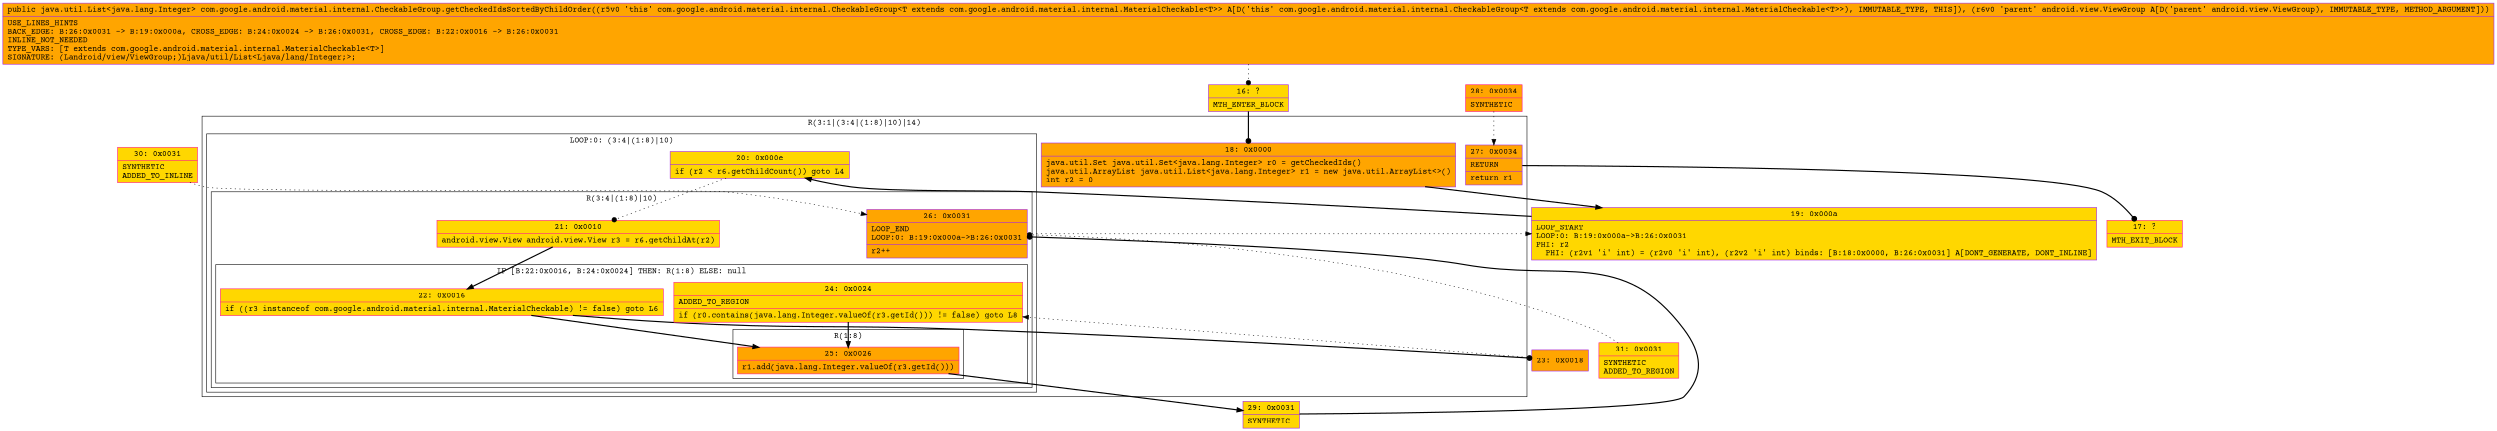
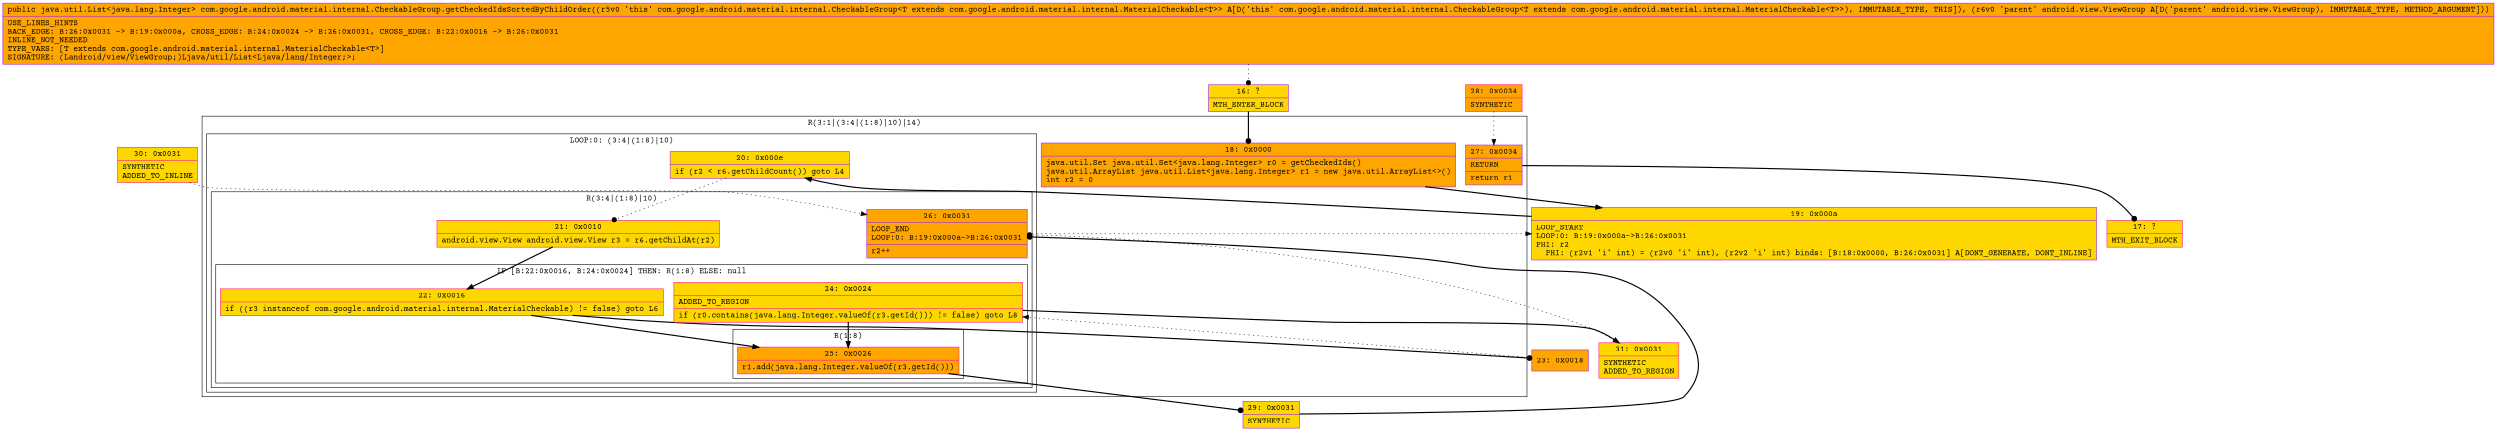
none -> (1320, 322)
(1093, 392) -> (1093, 392)
